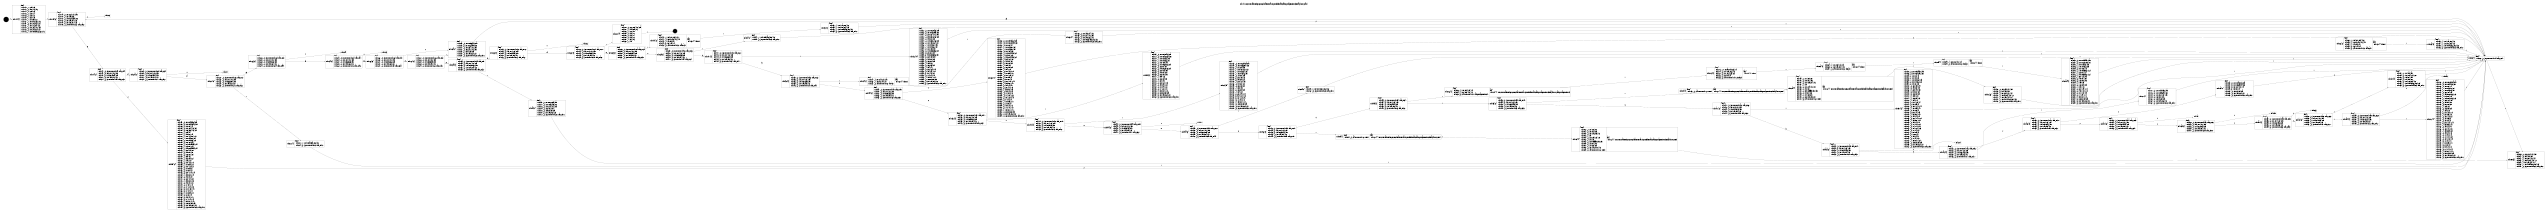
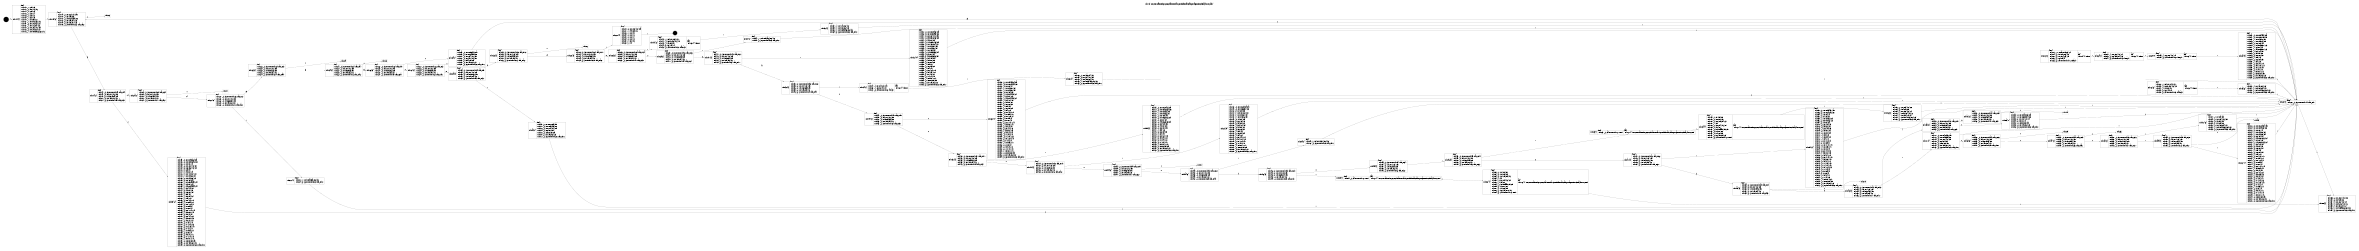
(1508, 92) -> none
(2157, 125) -> (1961, 141)
